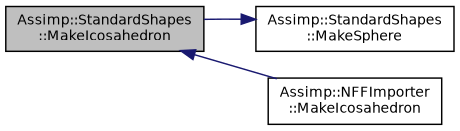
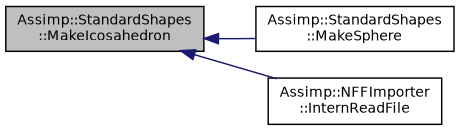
(223, 19) -> (237, 39)
(355, 101) -> (355, 101)
